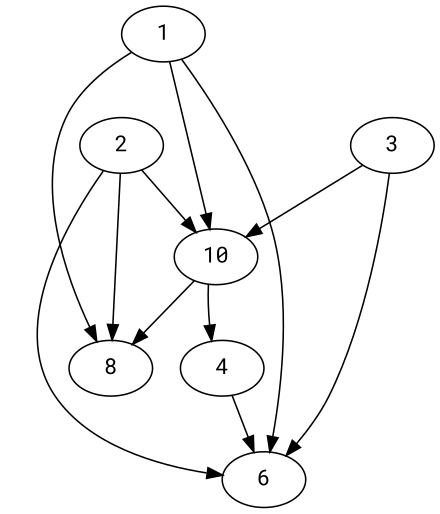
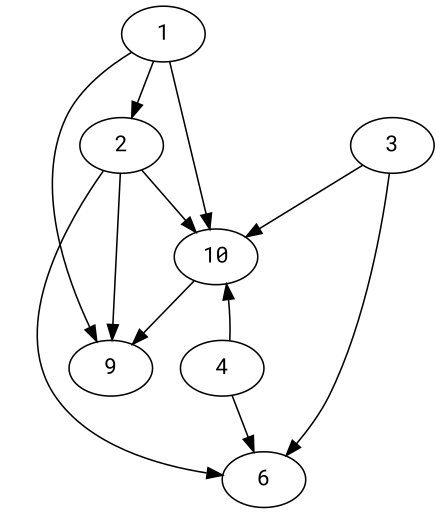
(274, 237) -> (145, 82)
(208, 305) -> (230, 320)
(111, 368) -> (111, 368)
